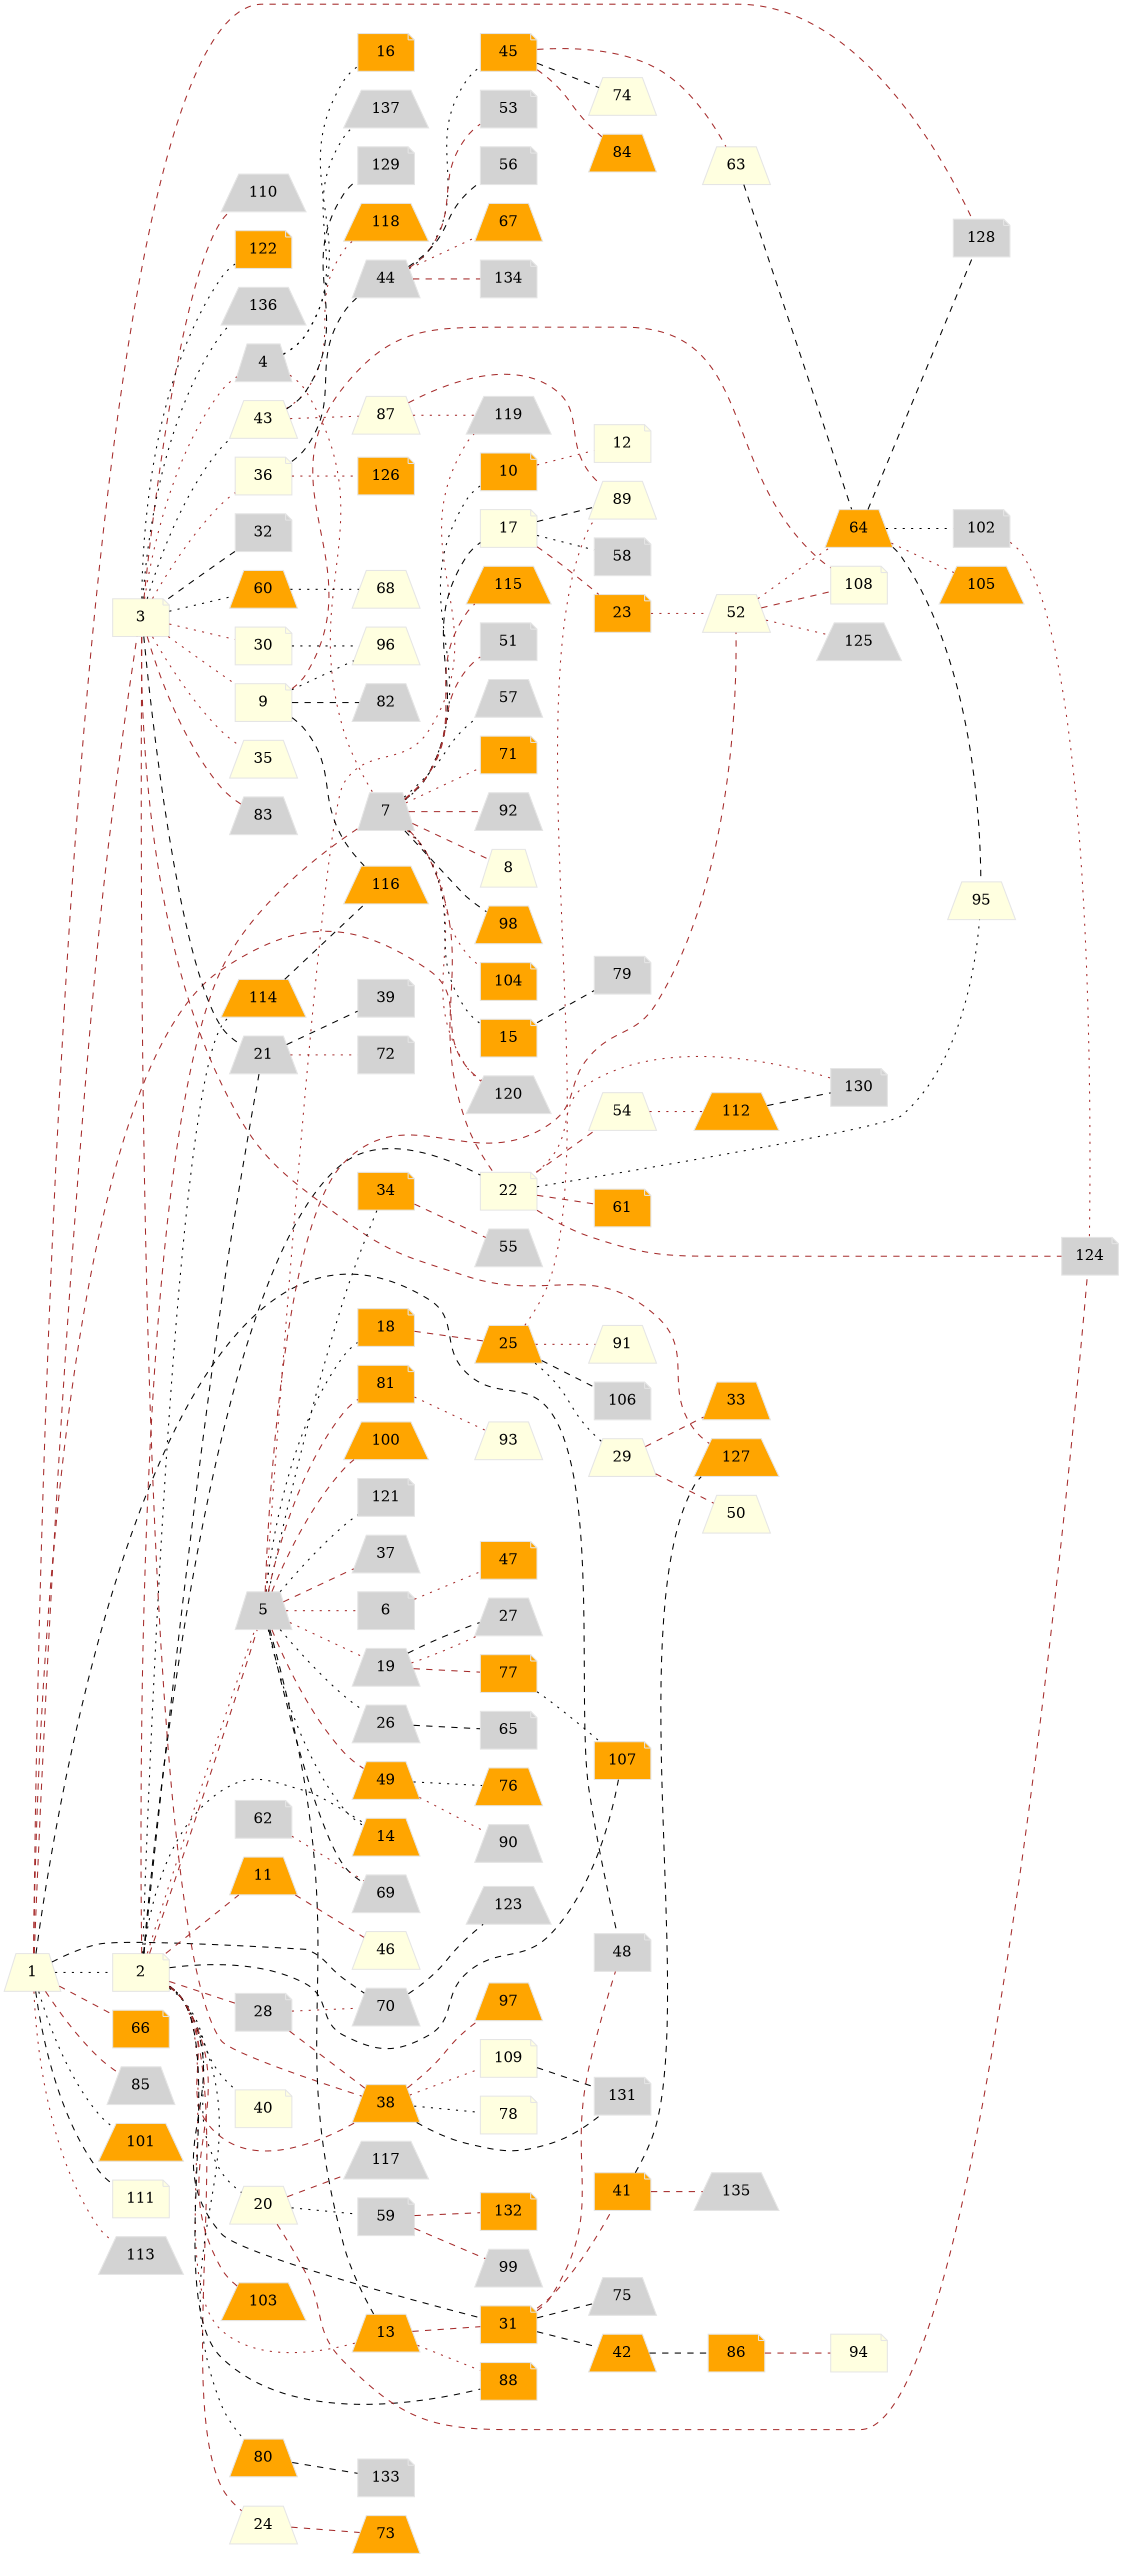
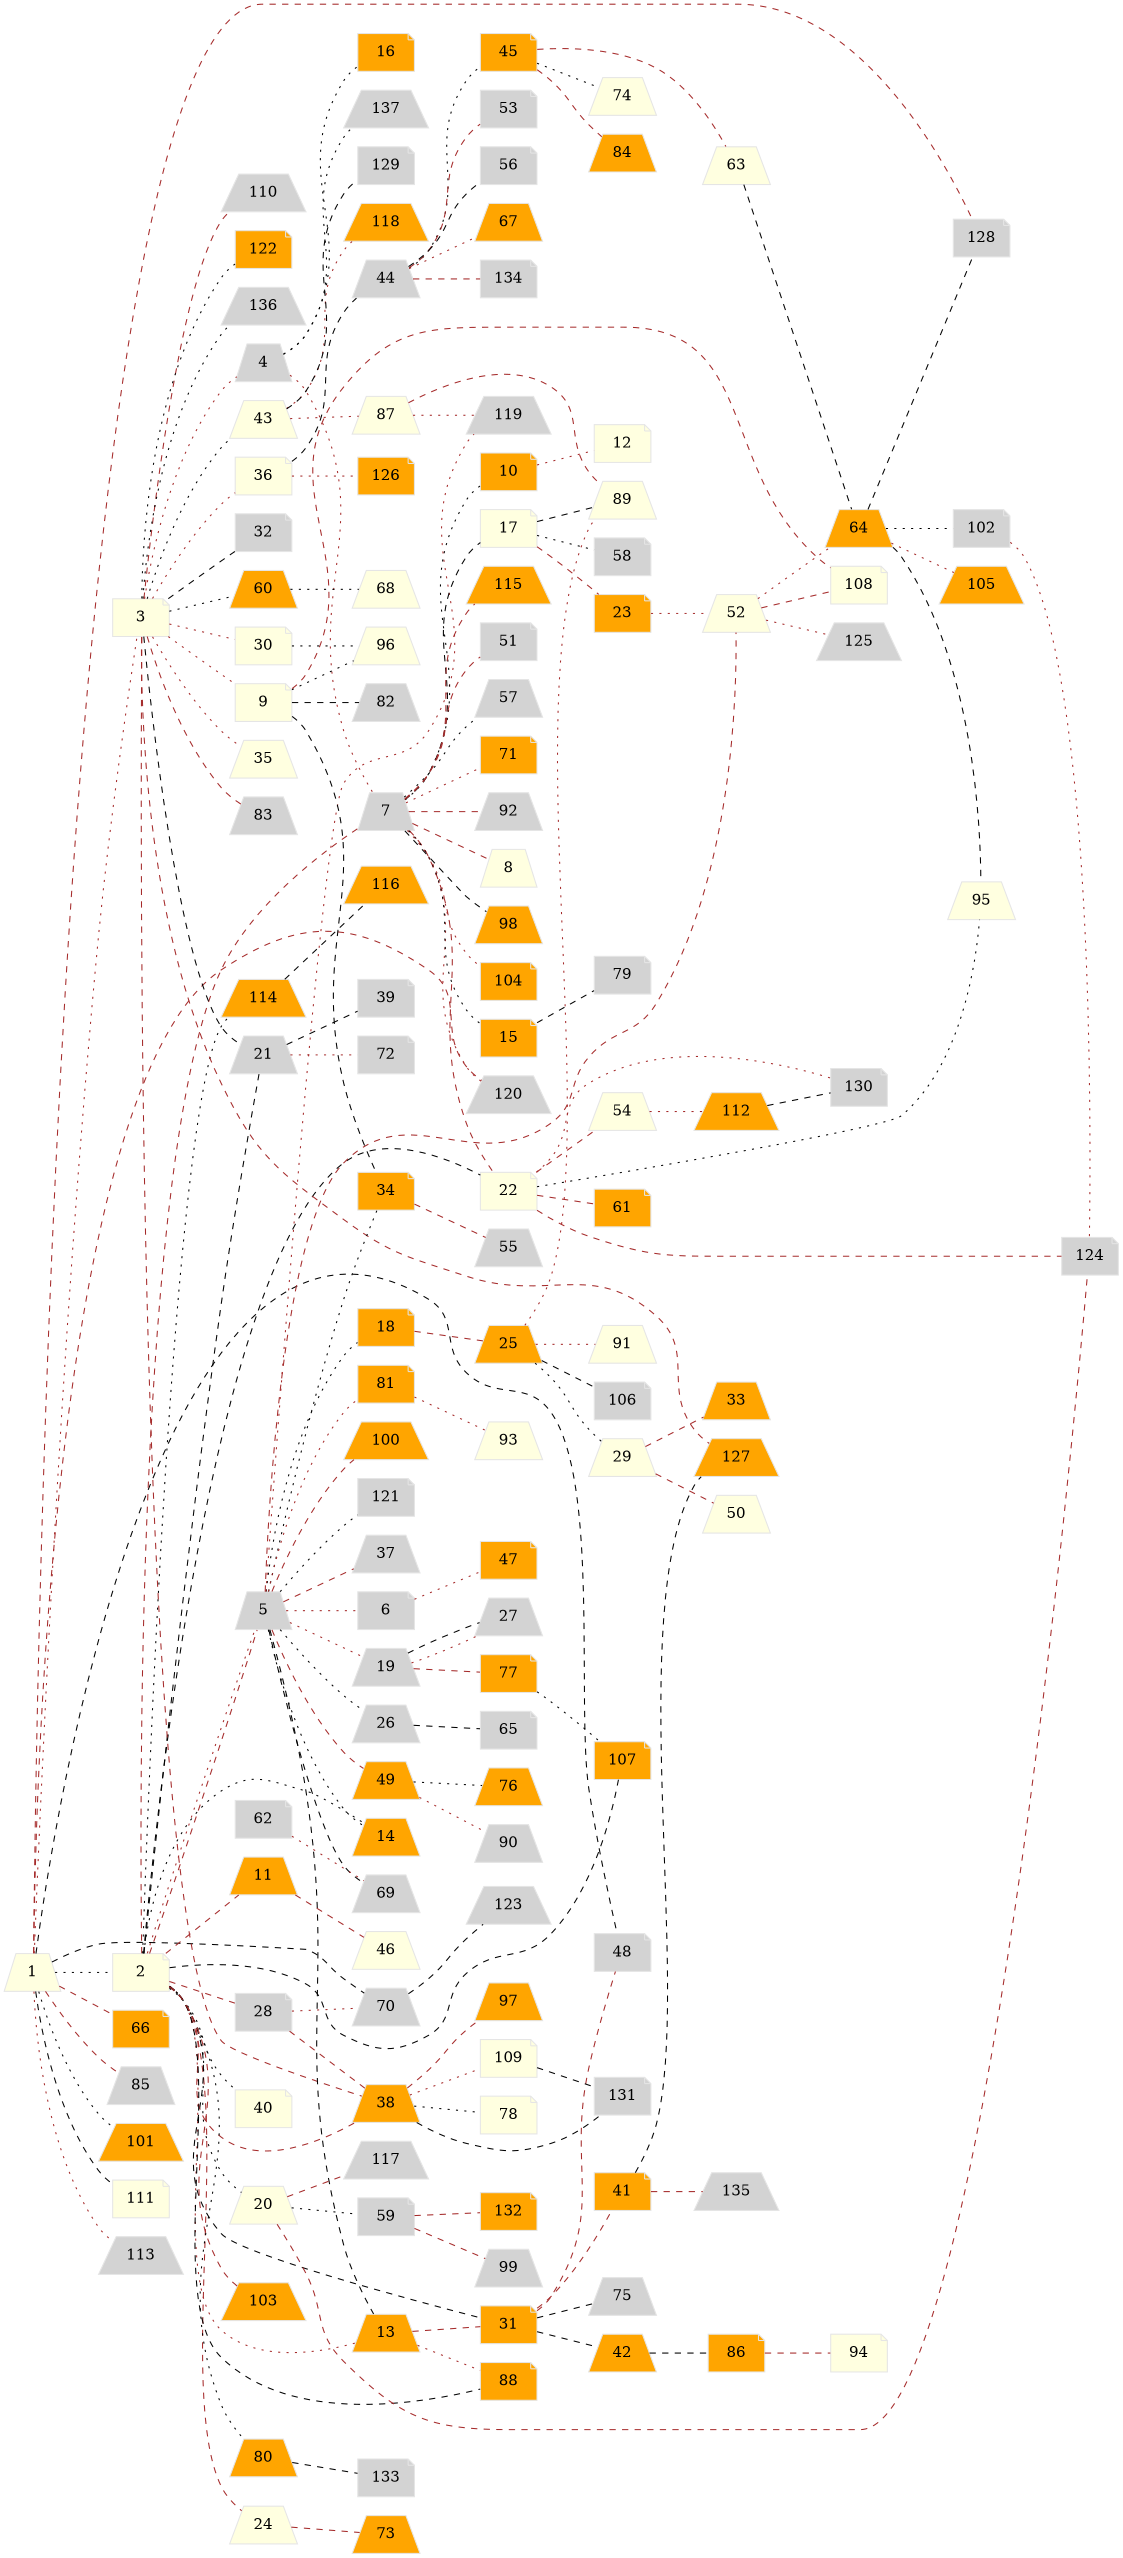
(568, 75) -> (568, 75)
(328, 791) -> (337, 941)
(70, 1294) -> (70, 1294)
(300, 1489) -> (300, 1489)
